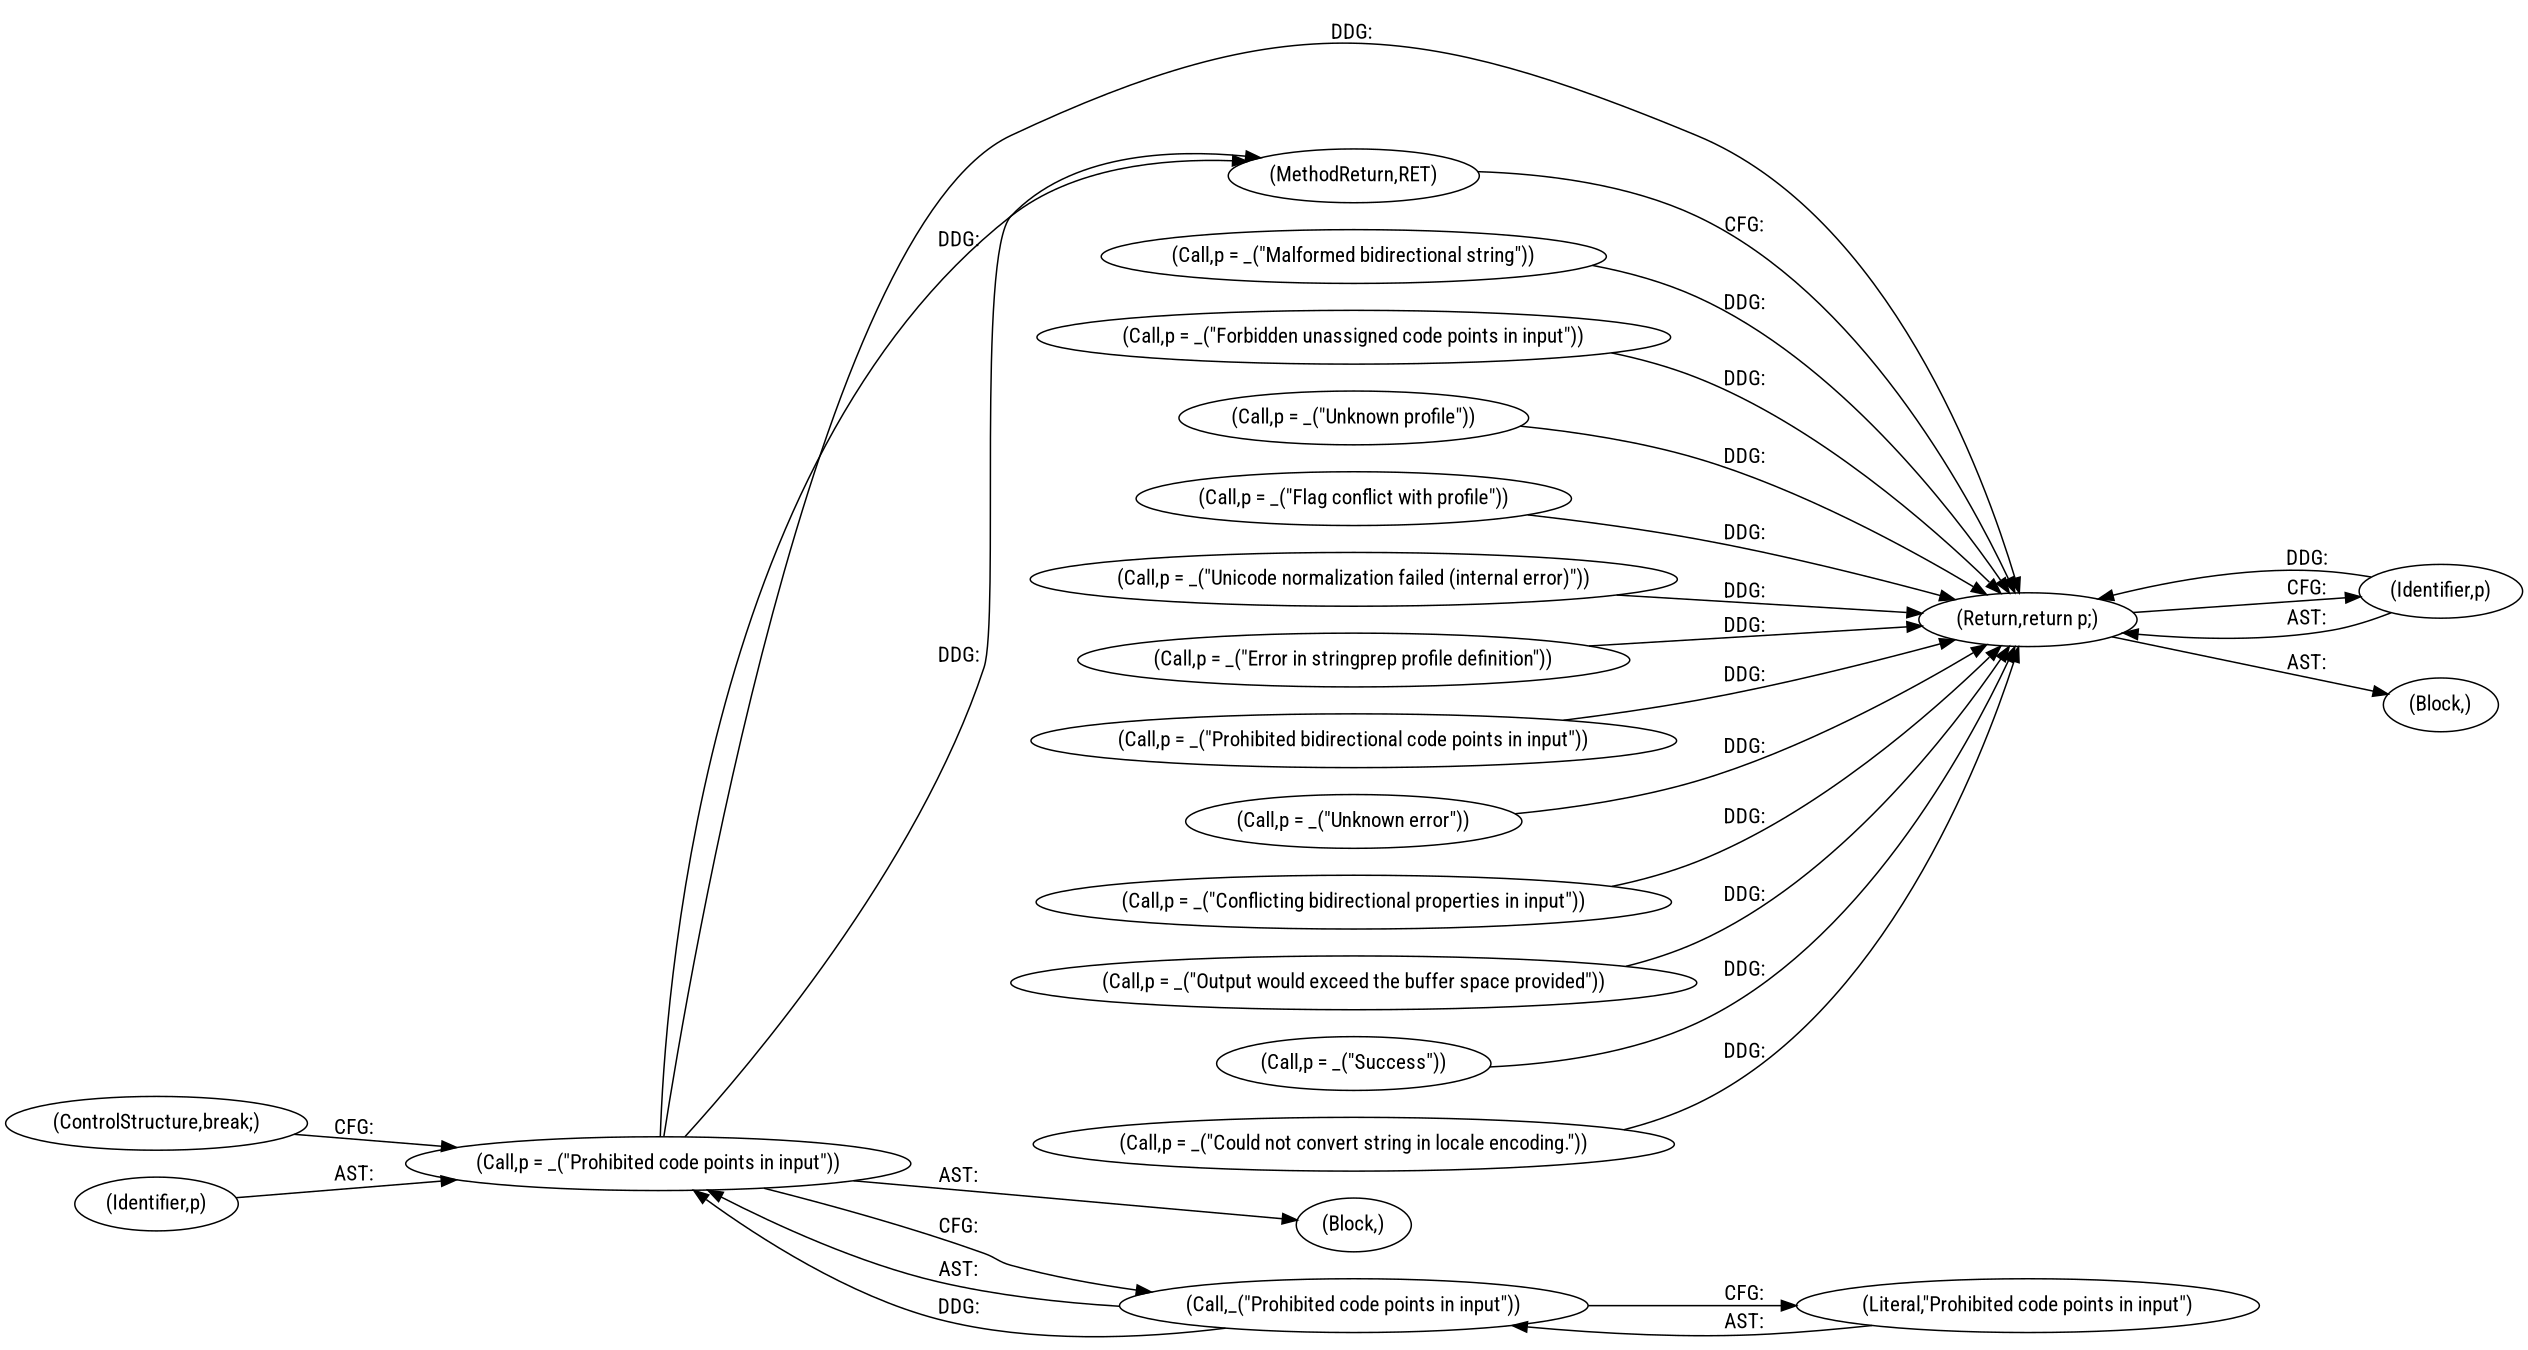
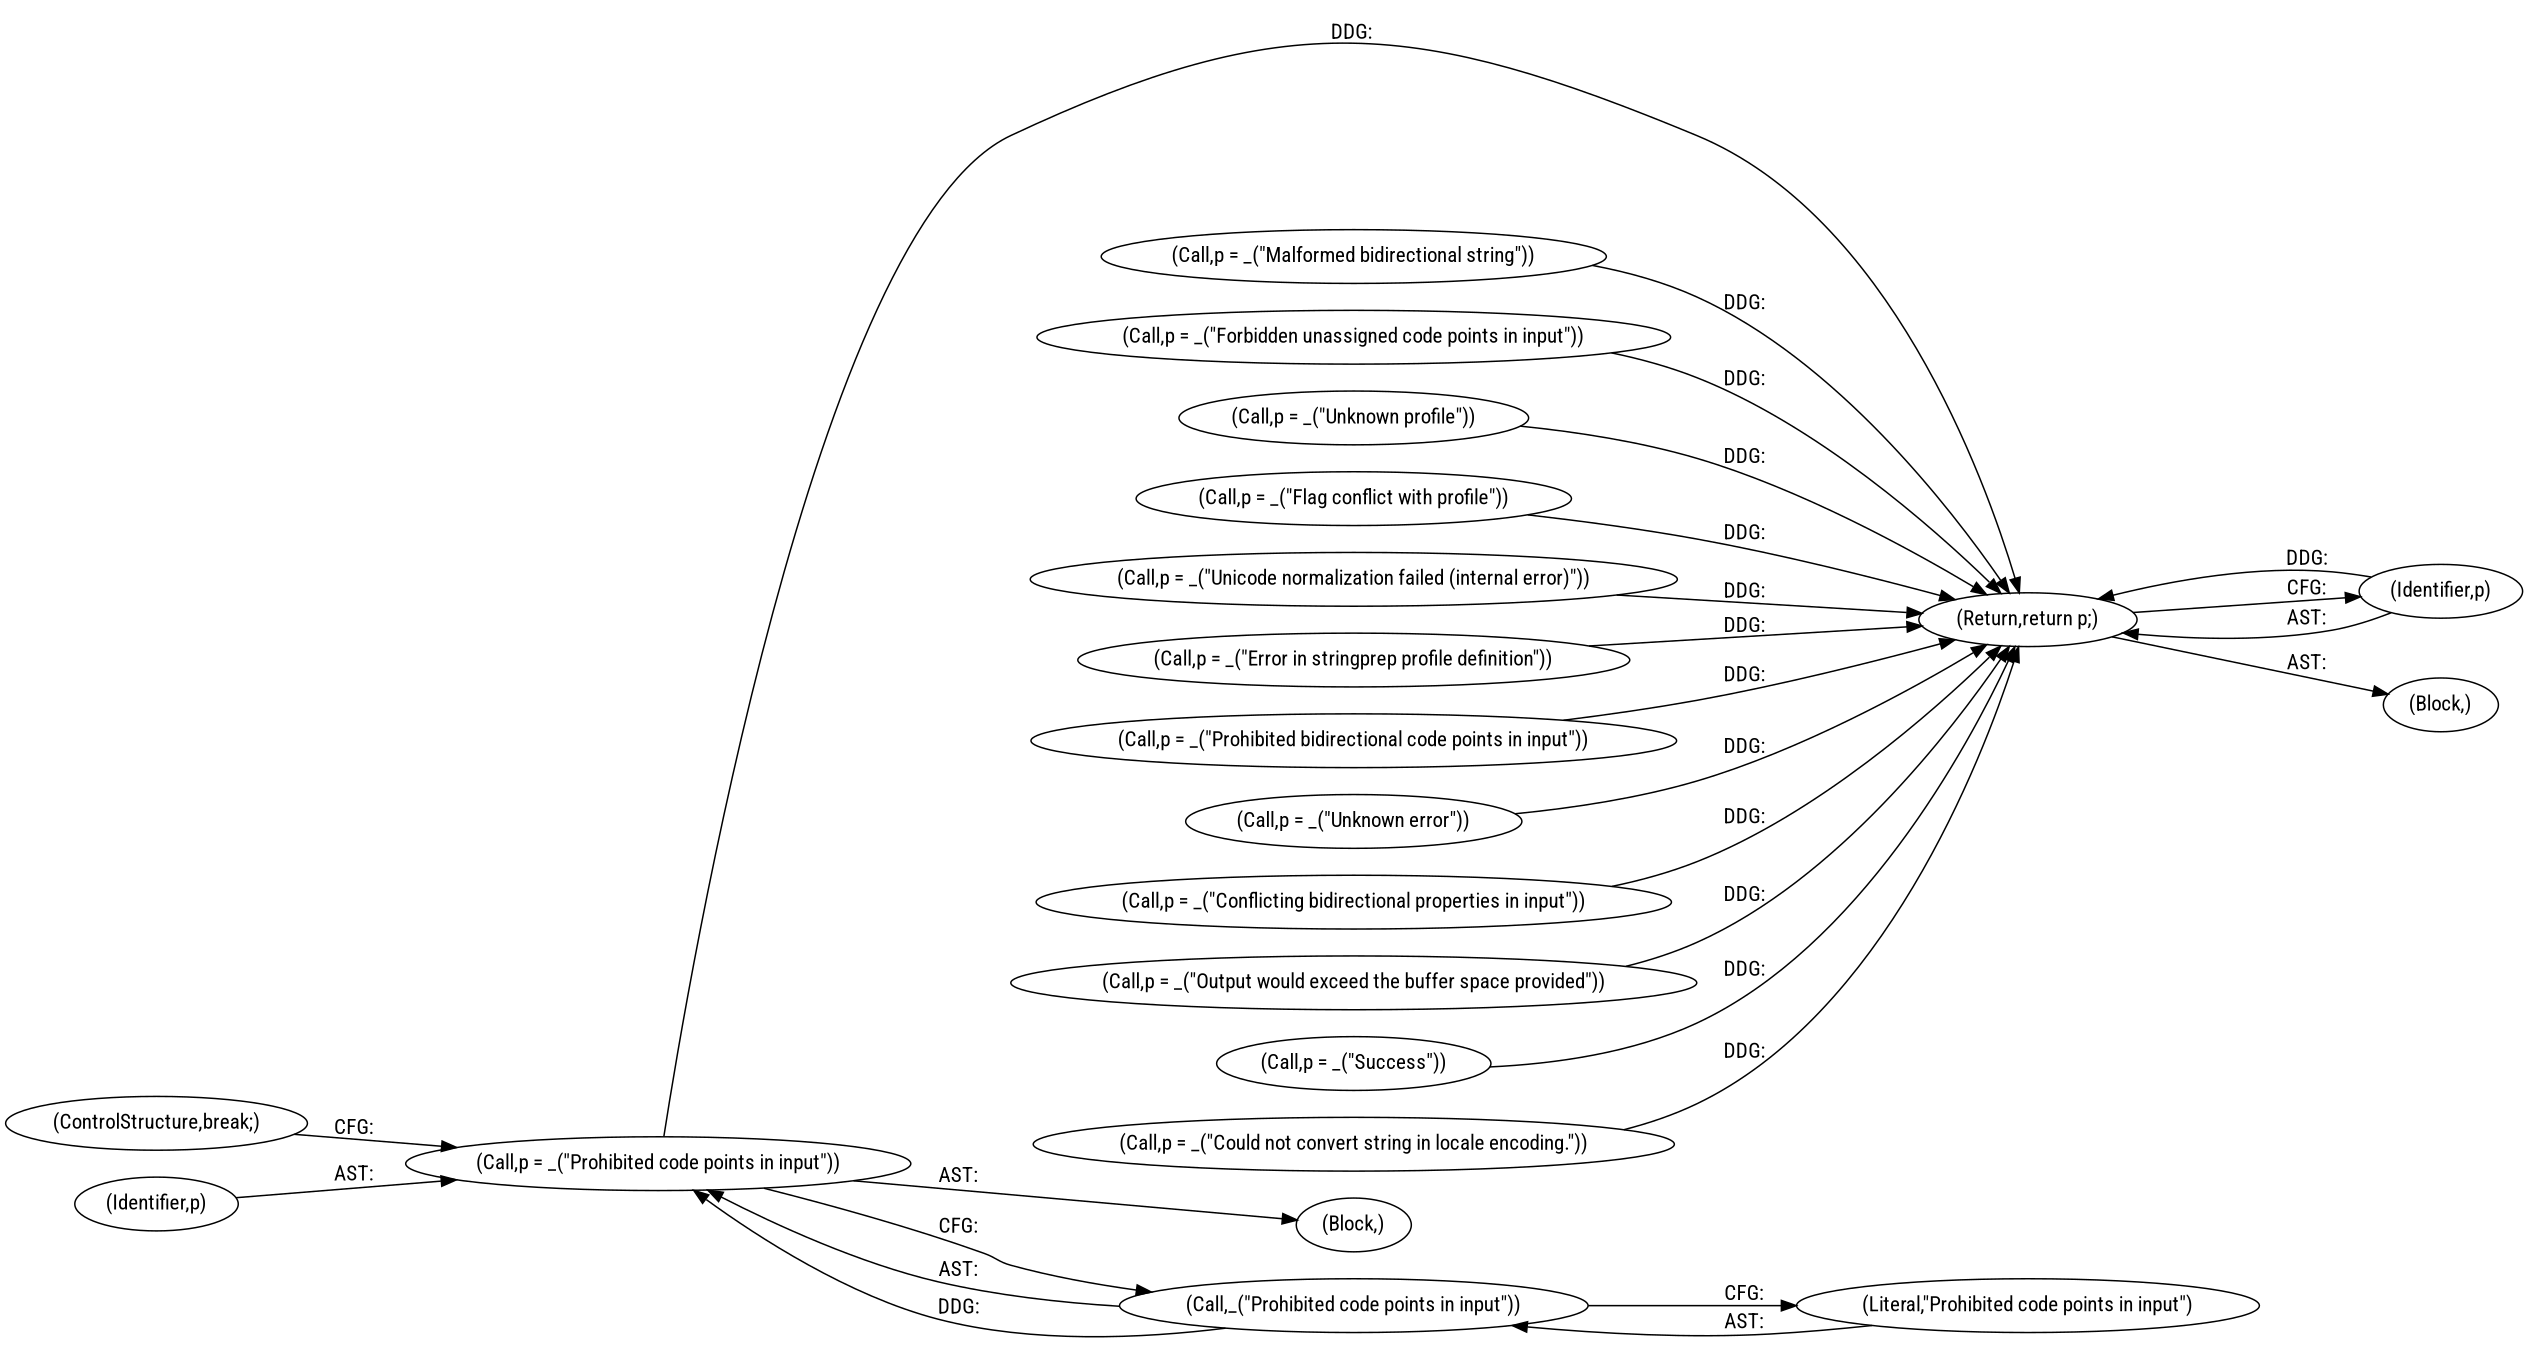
(1354, 176) -> none
